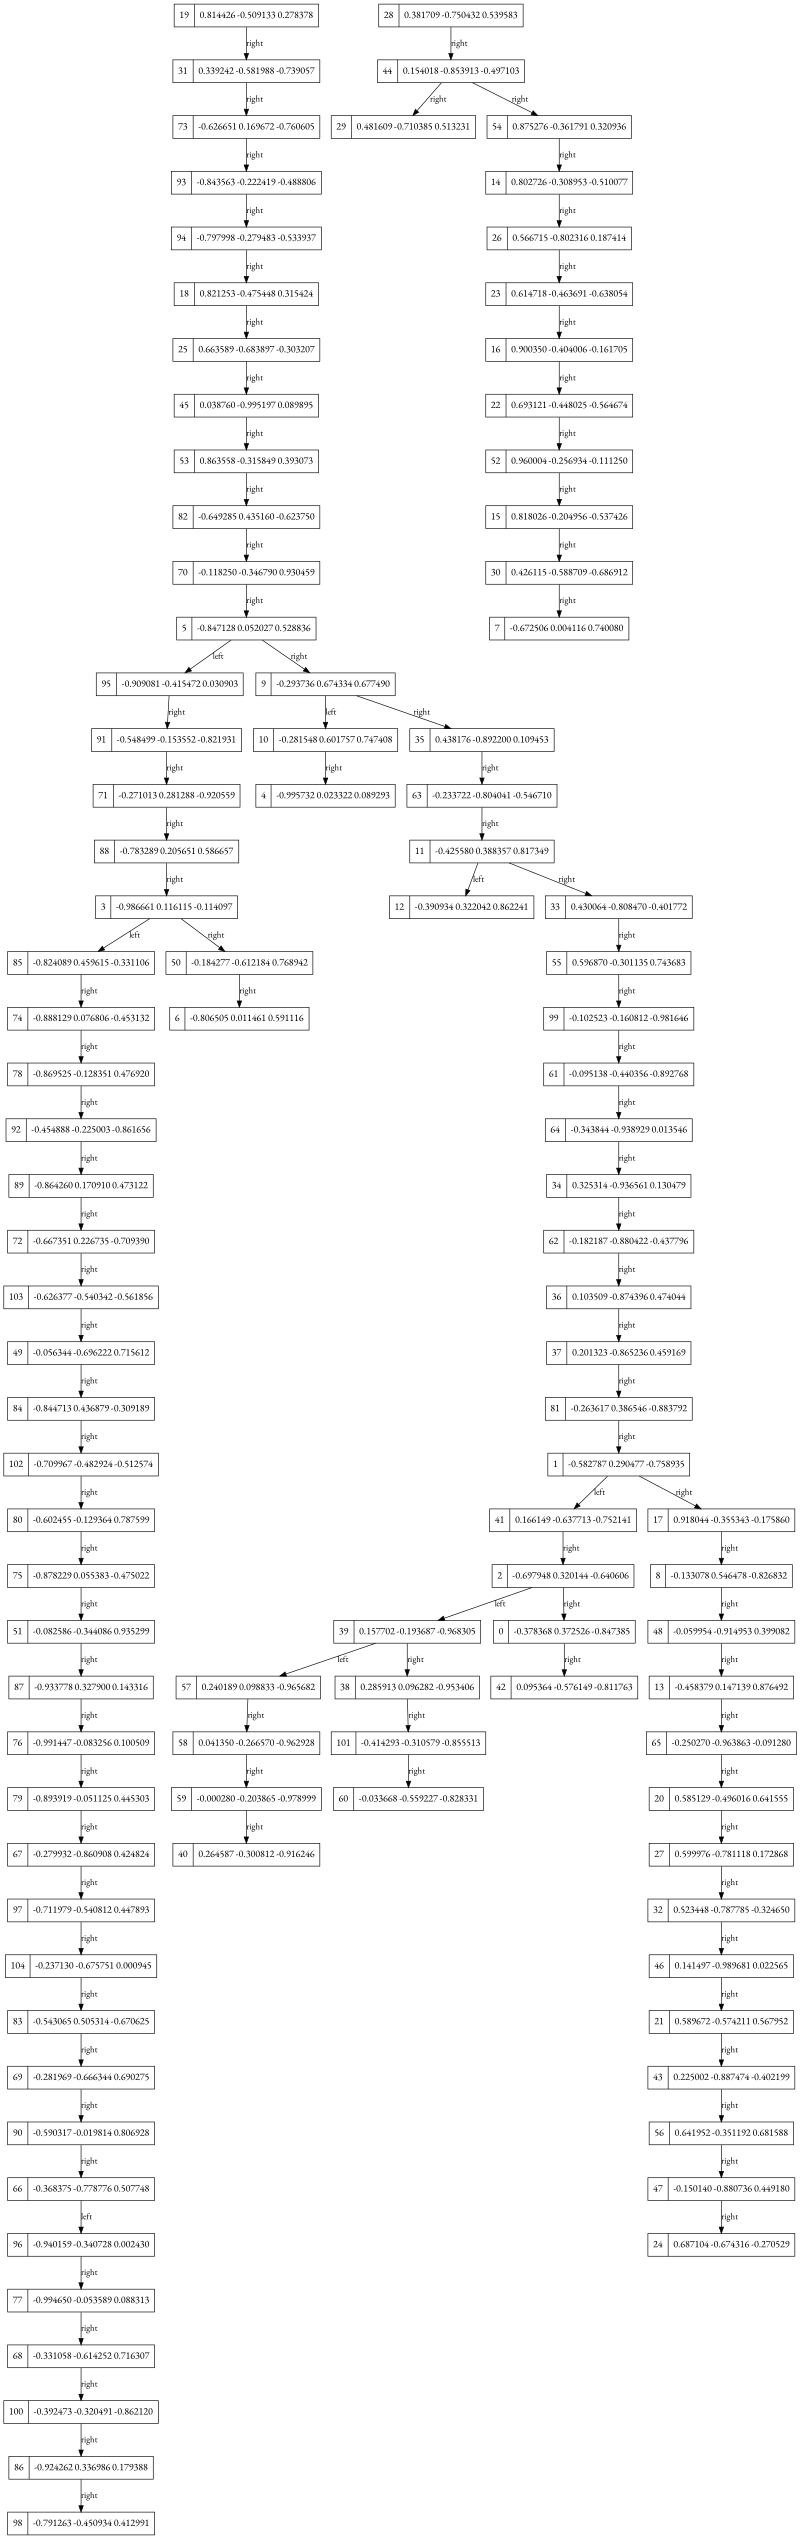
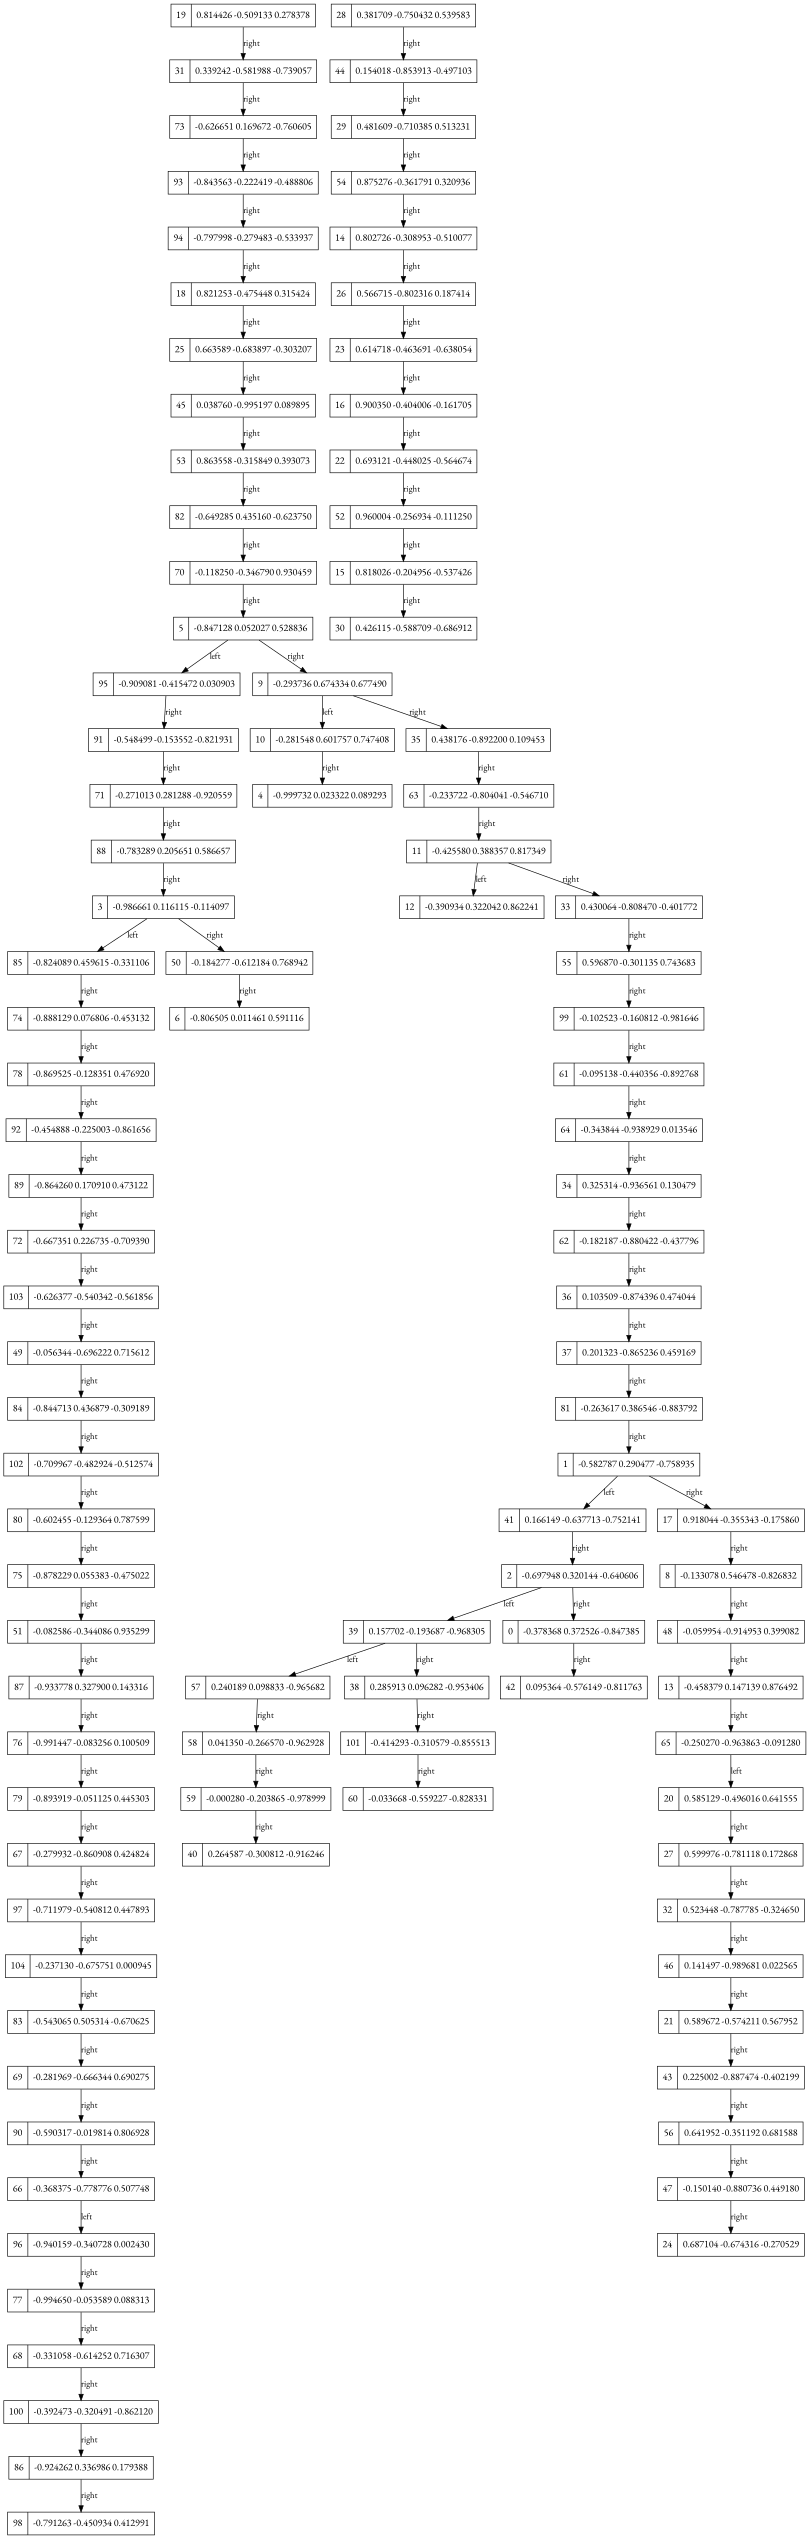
(502, 98) -> (403, 152)
(559, 629) -> none
(333, 795) -> (330, 795)
(730, 1771) -> (737, 1771)
